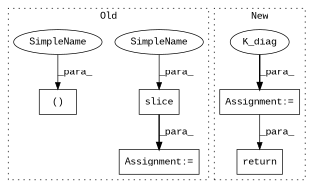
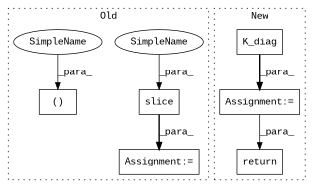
(260, 42) -> (260, 42)
